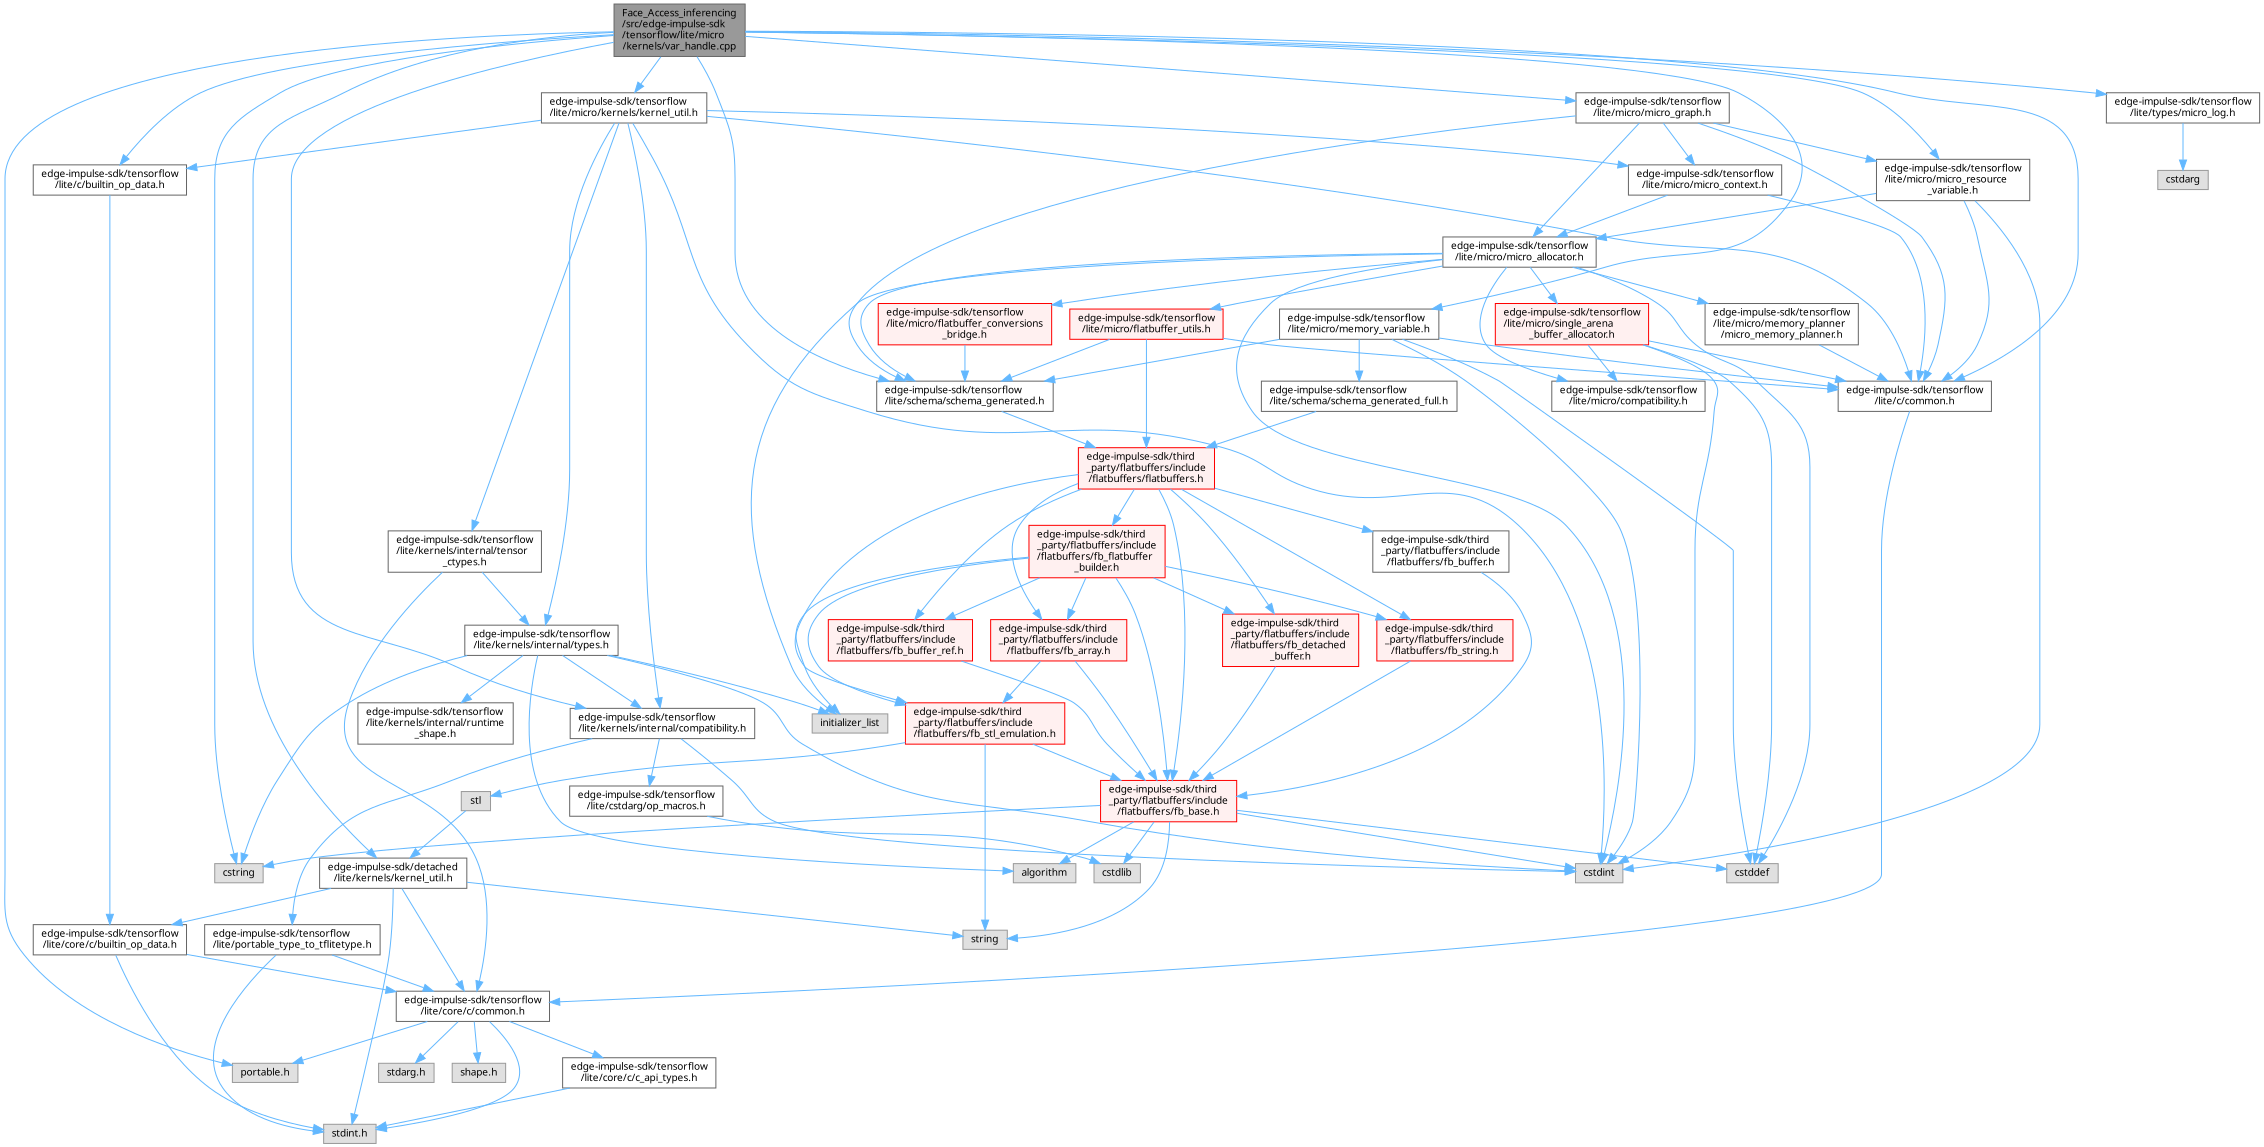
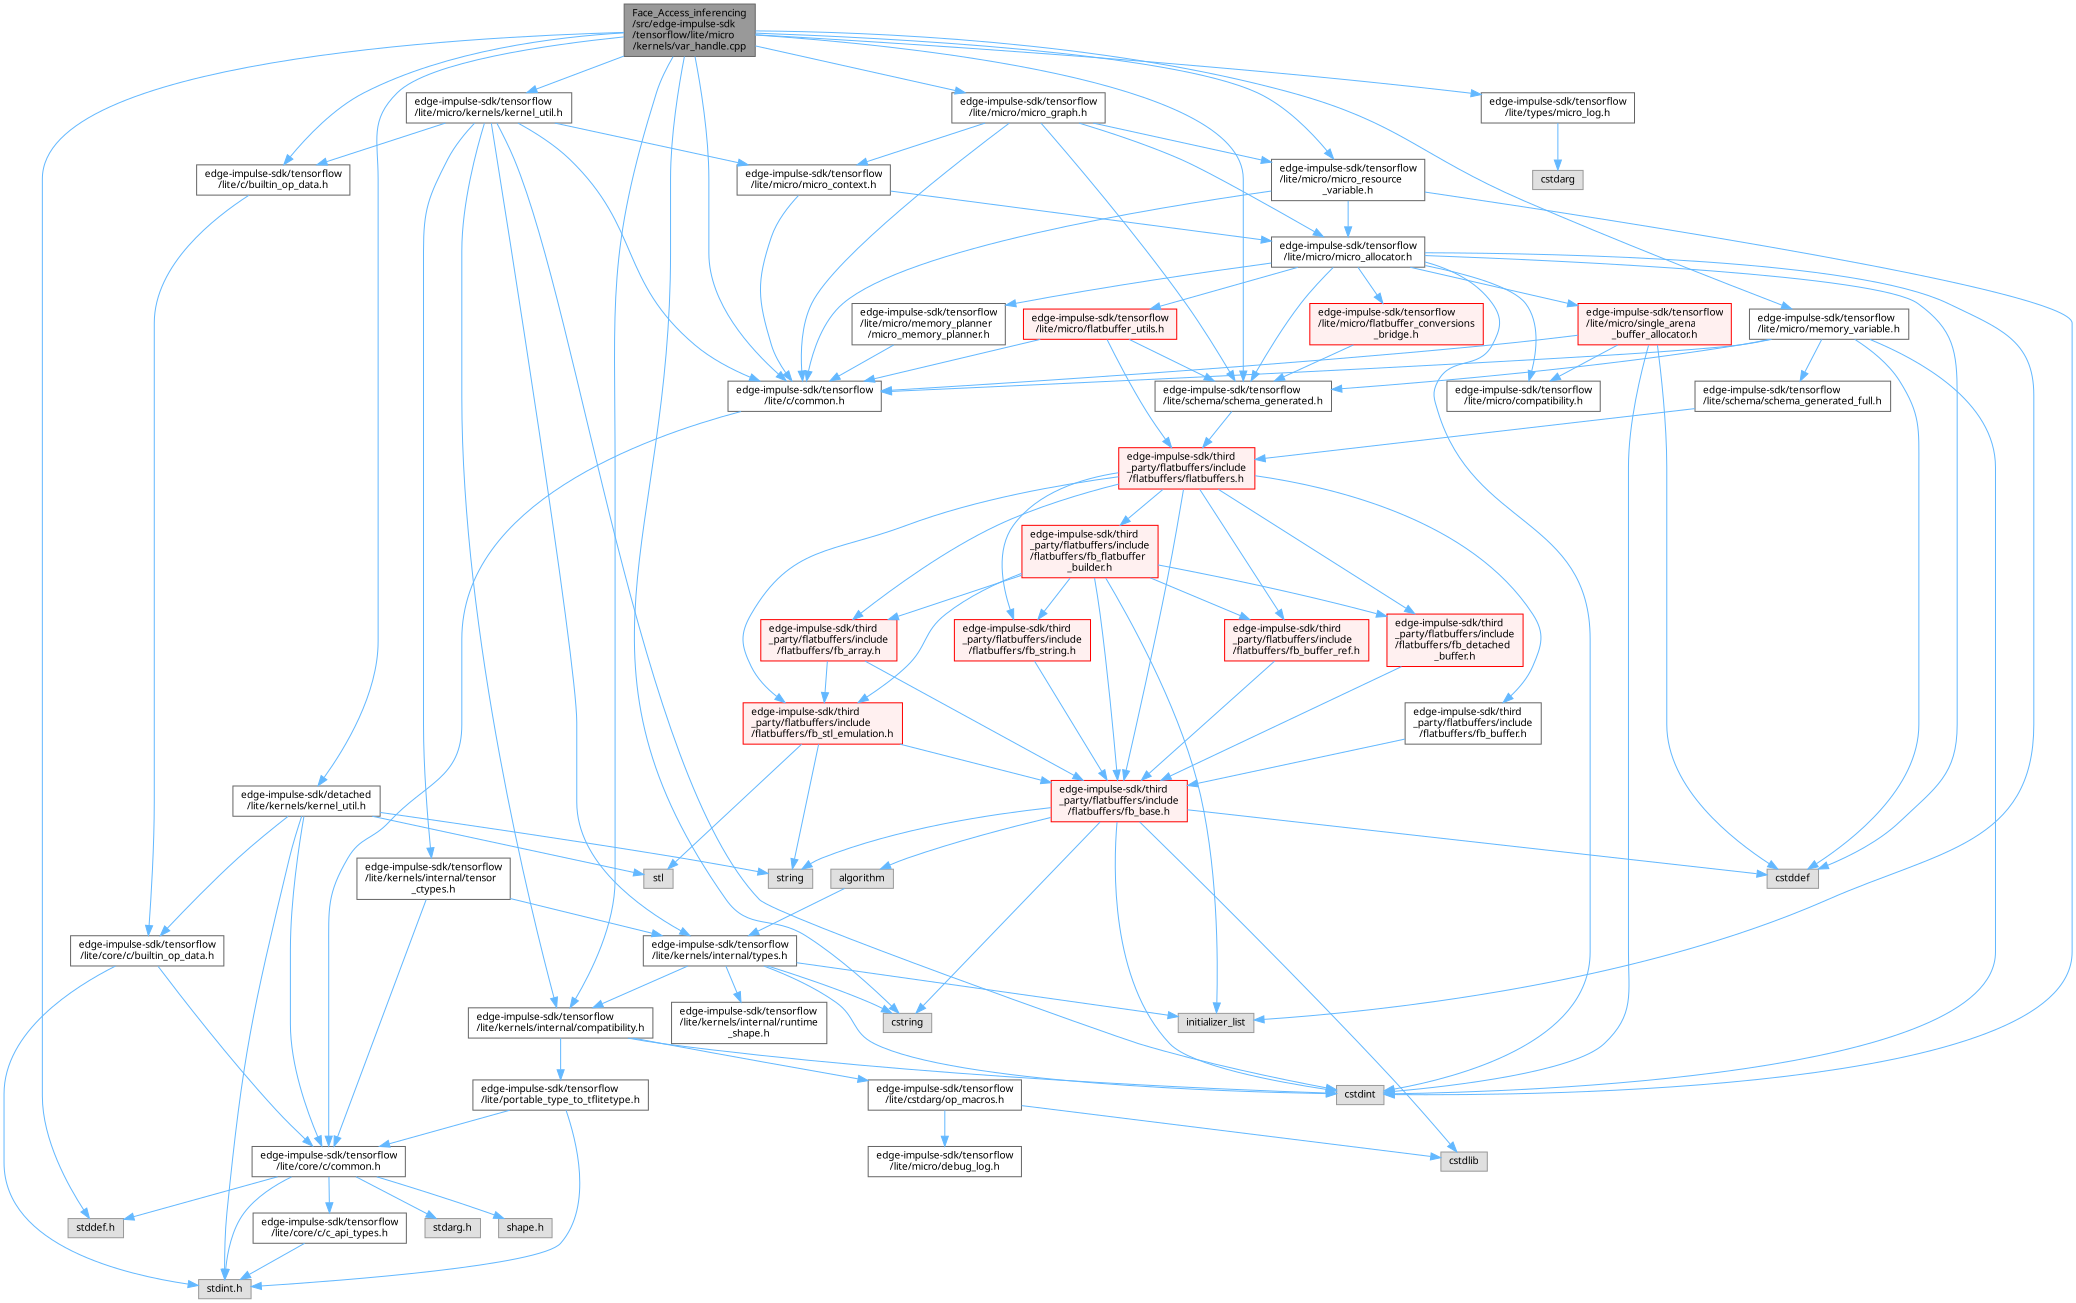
(442, 831) -> (503, 844)
(693, 851) -> (801, 910)
(265, 1073) -> (96, 1228)
none -> (945, 1162)
